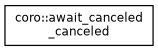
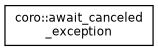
(79, 26) -> (79, 26)
